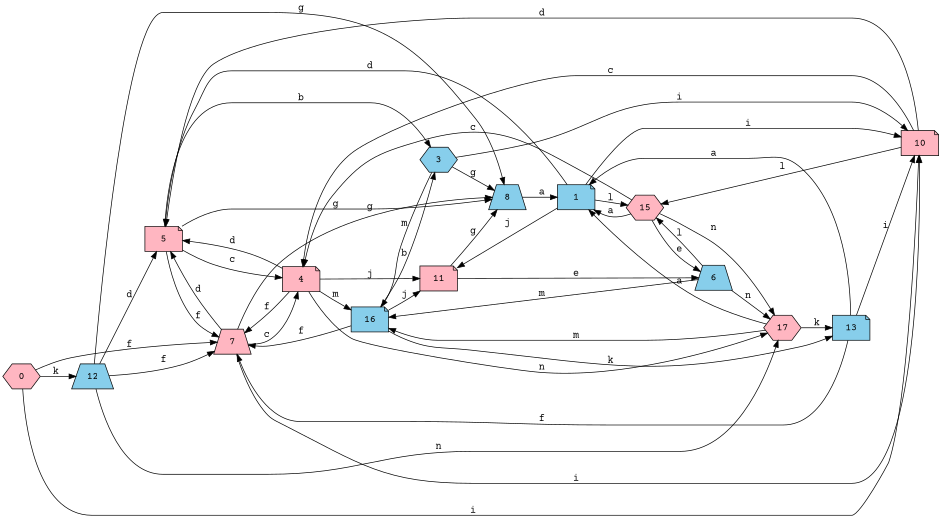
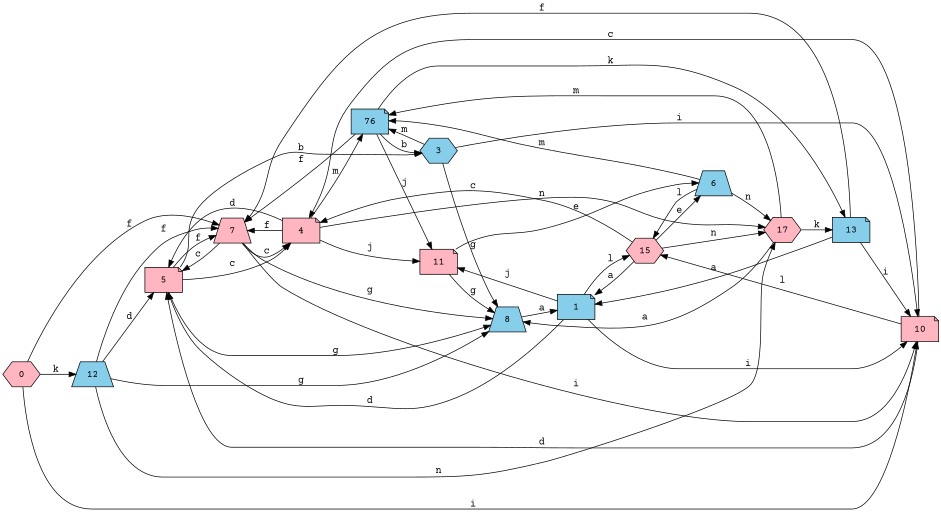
(681, 288) -> (666, 321)
(198, 289) -> (198, 254)
(370, 319) -> (370, 122)
